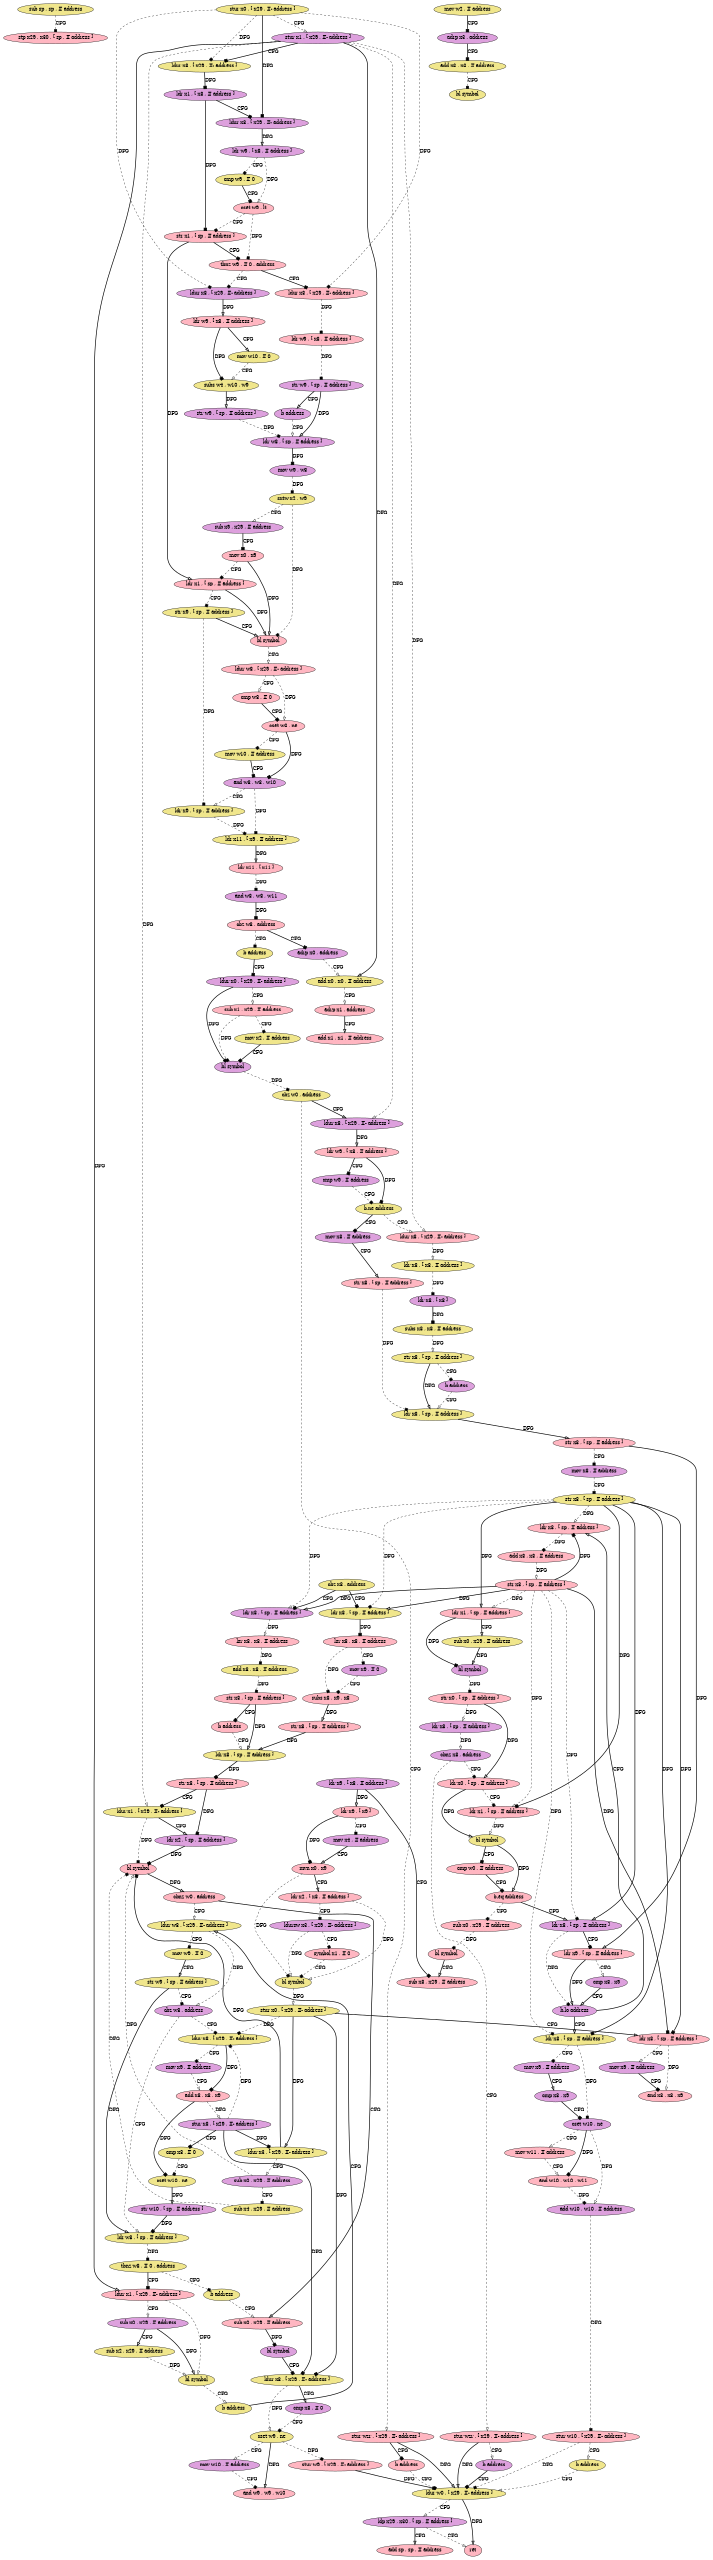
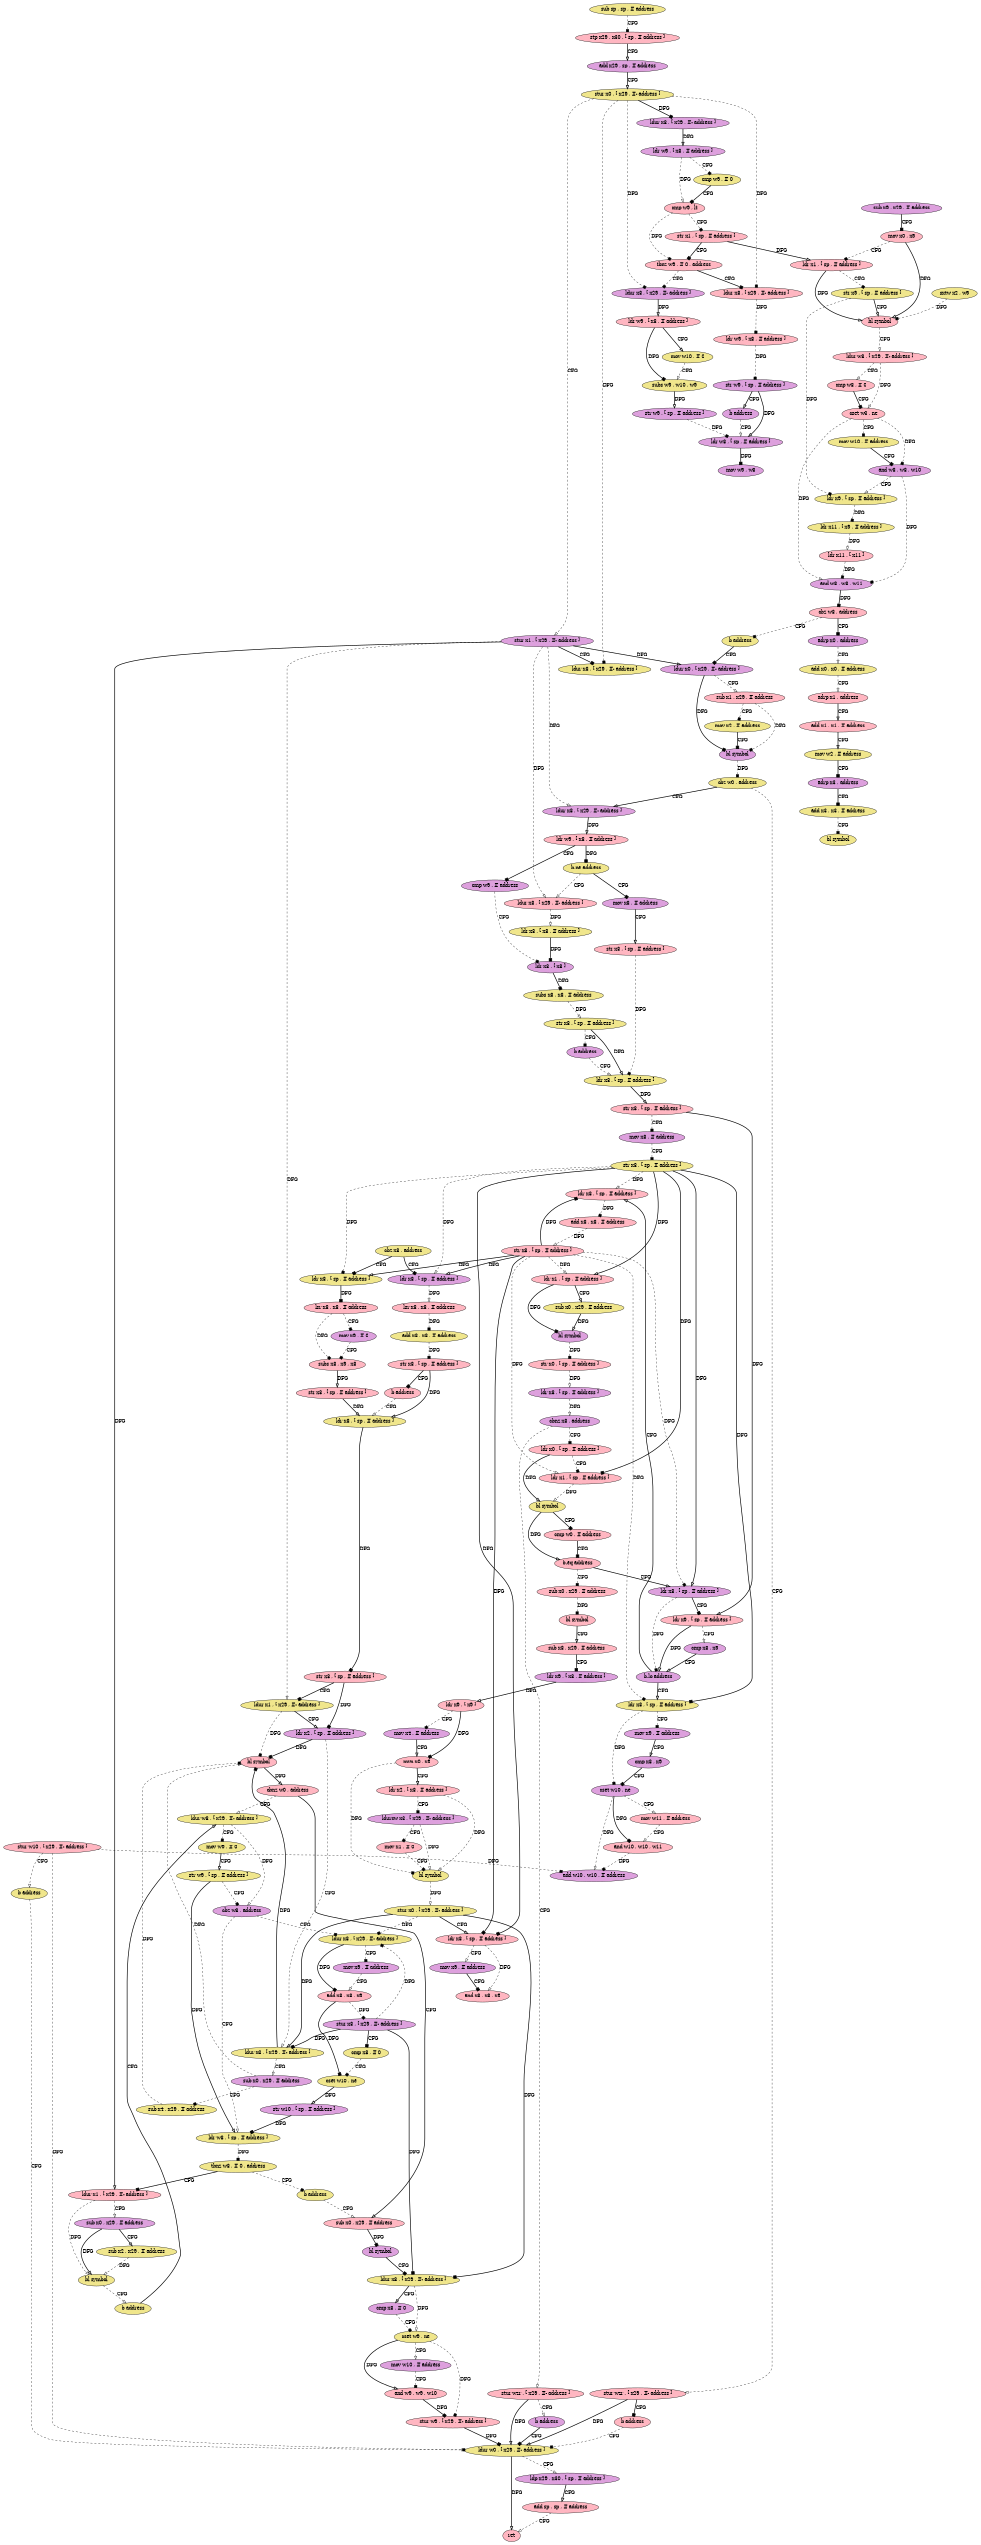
none -> (627, 66)
(205, 95) -> none
(254, 208) -> (685, 208)
(226, 385) -> (674, 385)
(292, 483) -> none
none -> (798, 493)
(377, 505) -> (625, 655)
(269, 512) -> none
none -> (838, 739)
(289, 758) -> (901, 434)
(255, 810) -> (906, 539)
(256, 852) -> (849, 540)
(361, 1194) -> (503, 933)
(433, 1282) -> (550, 948)
(507, 1738) -> none
(416, 1875) -> (576, 1661)
none -> (322, 1896)
(332, 1954) -> (399, 1847)
(213, 2109) -> (356, 2009)
(591, 2322) -> (317, 1855)
none -> (433, 2407)
(445, 2537) -> (536, 2522)
